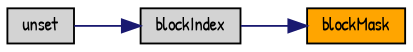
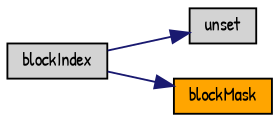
(98, 26) -> (139, 44)
